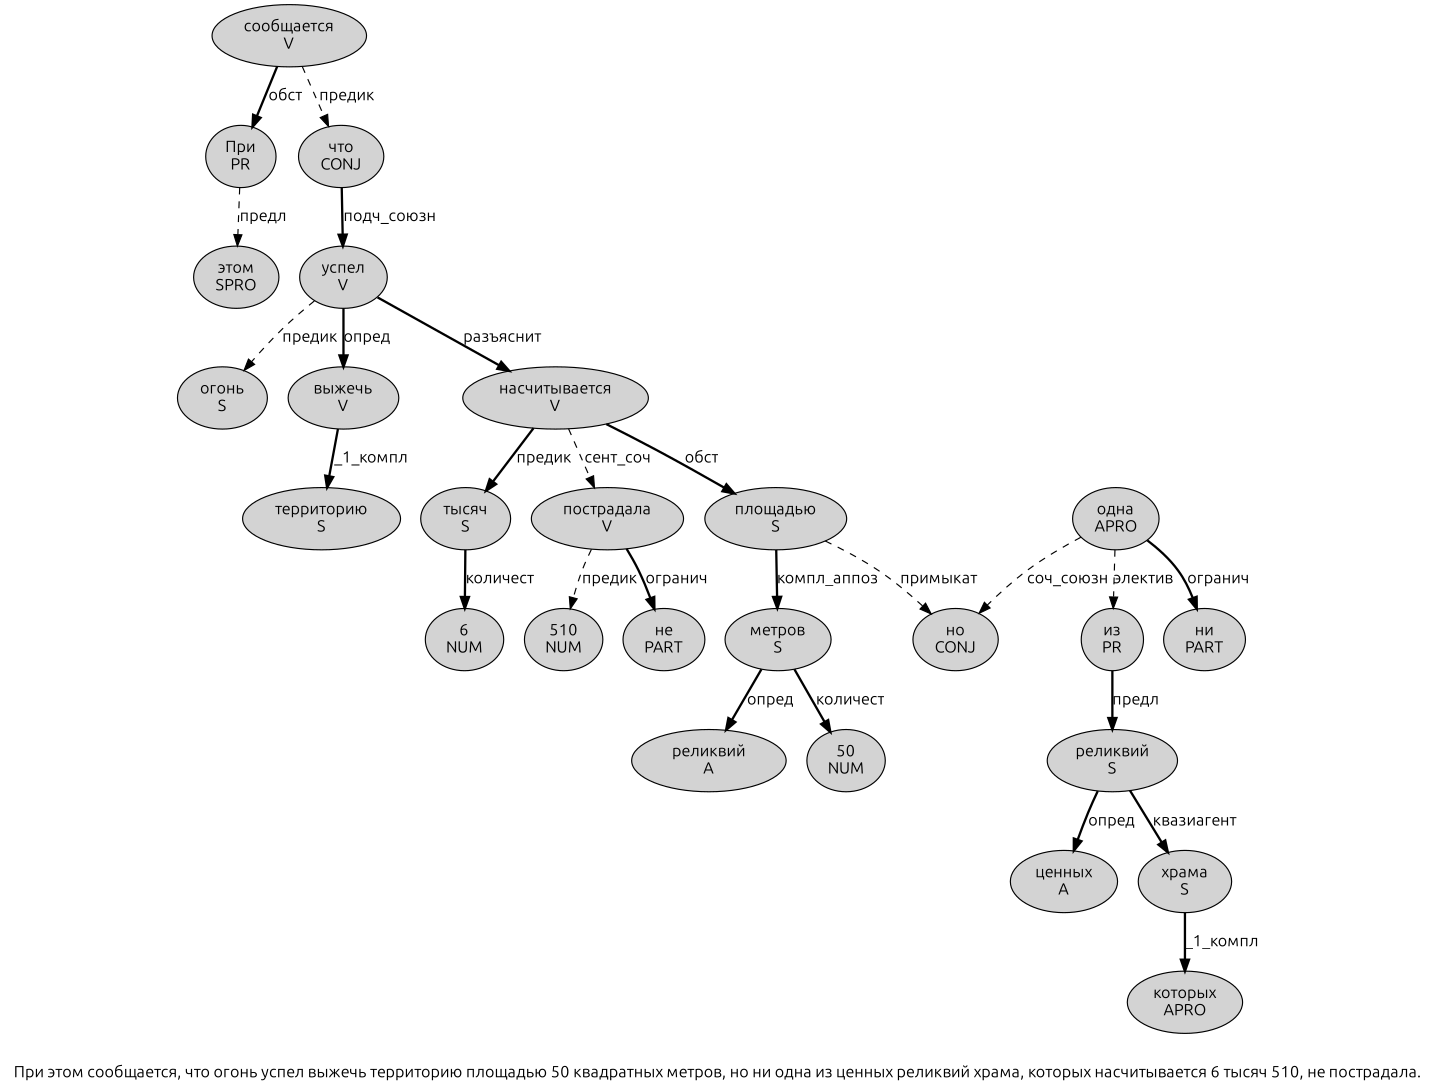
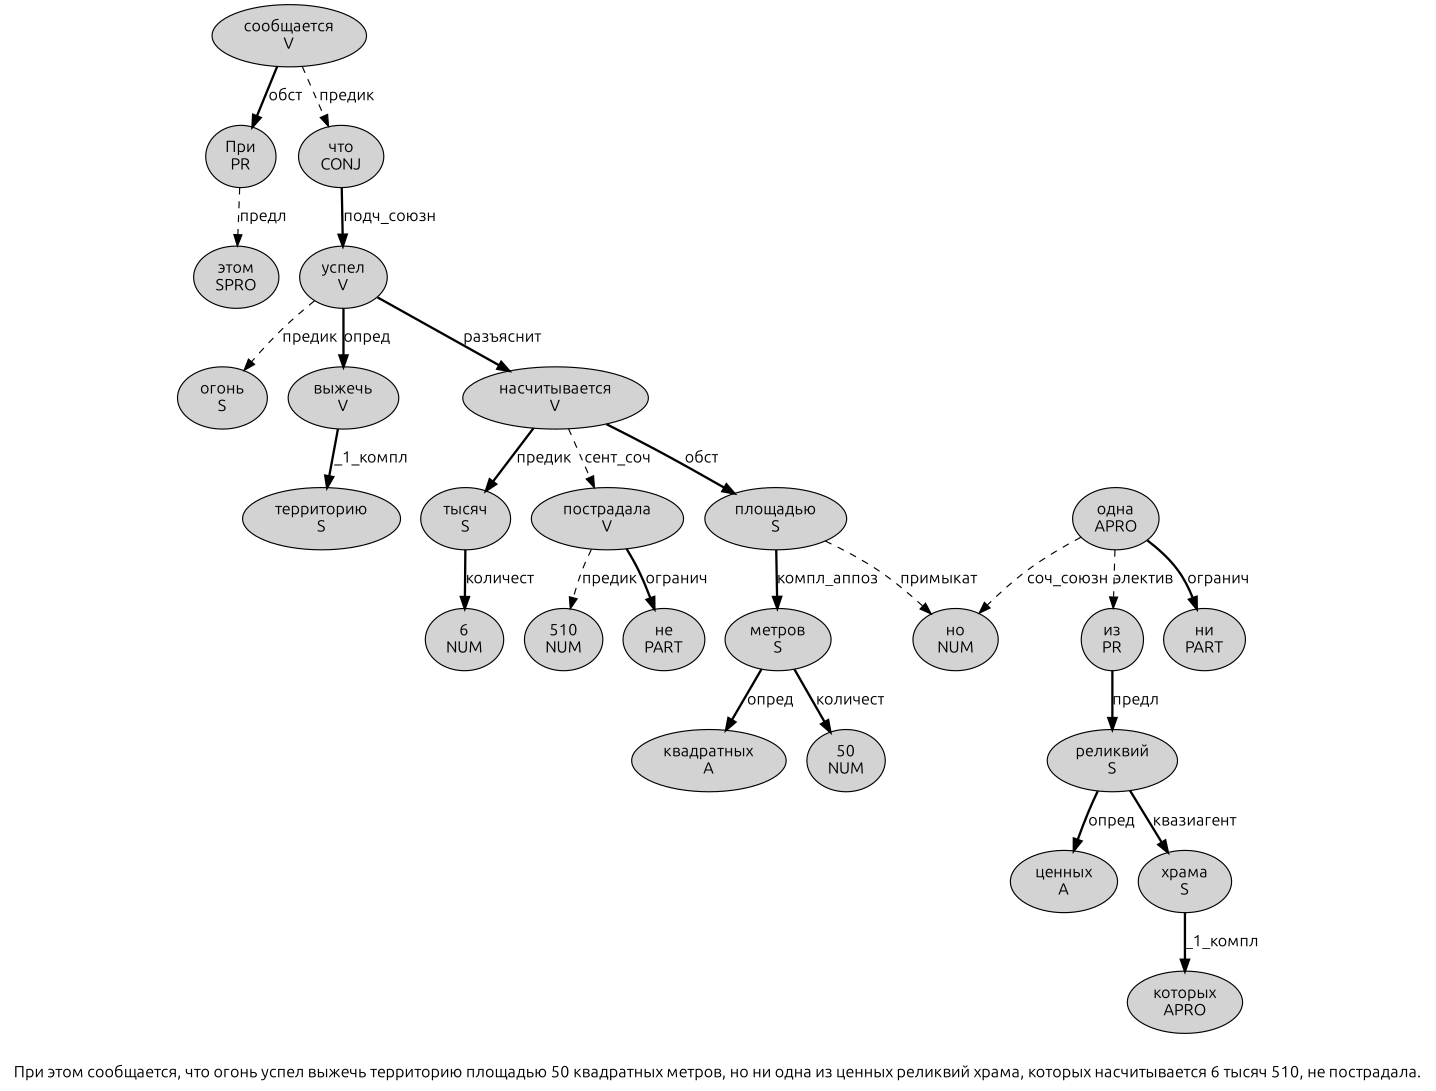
(956, 640) -> (956, 640)
(709, 761) -> (709, 761)
